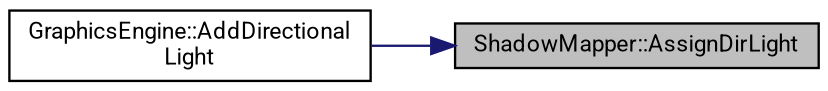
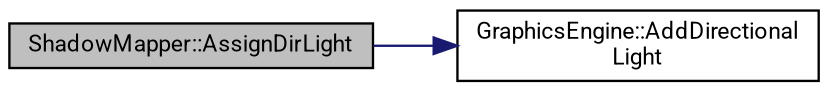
(401, 46) -> (403, 46)
